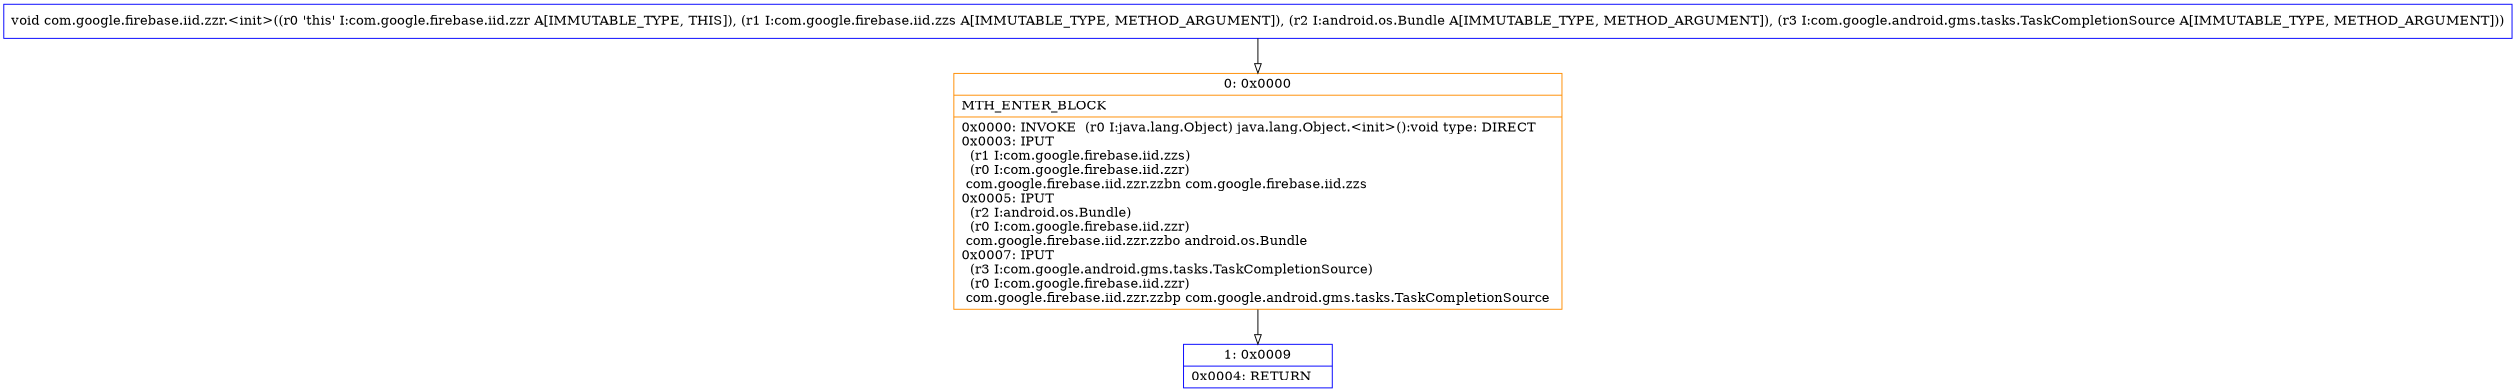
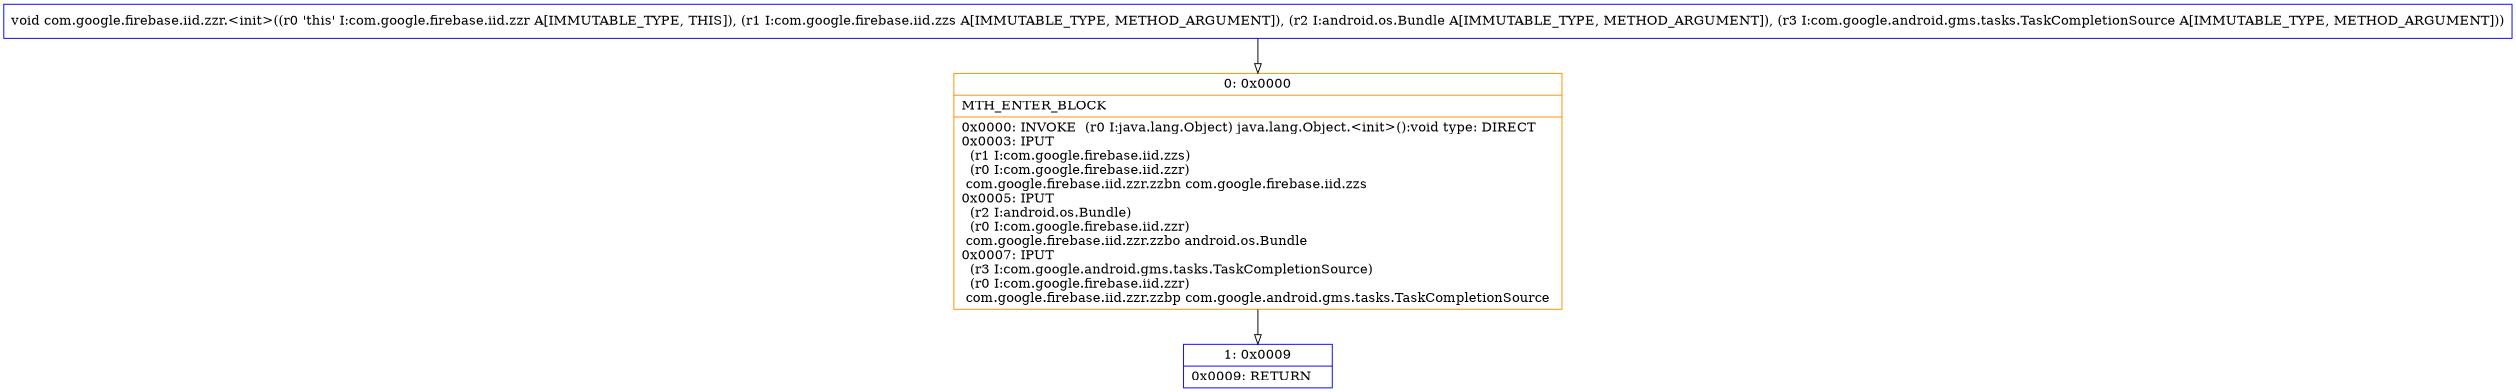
(1258, 377) -> (1258, 377)
